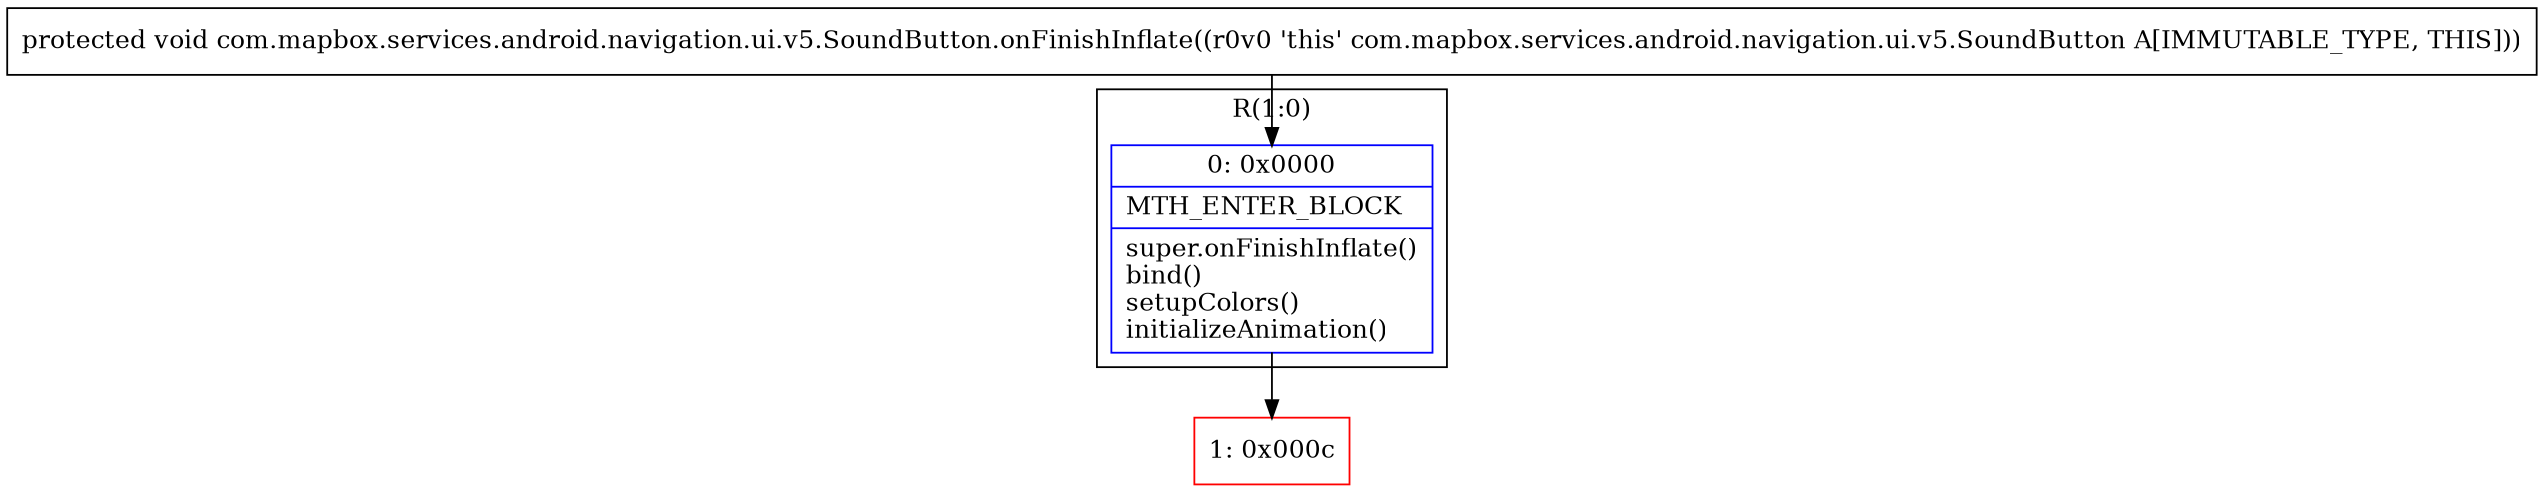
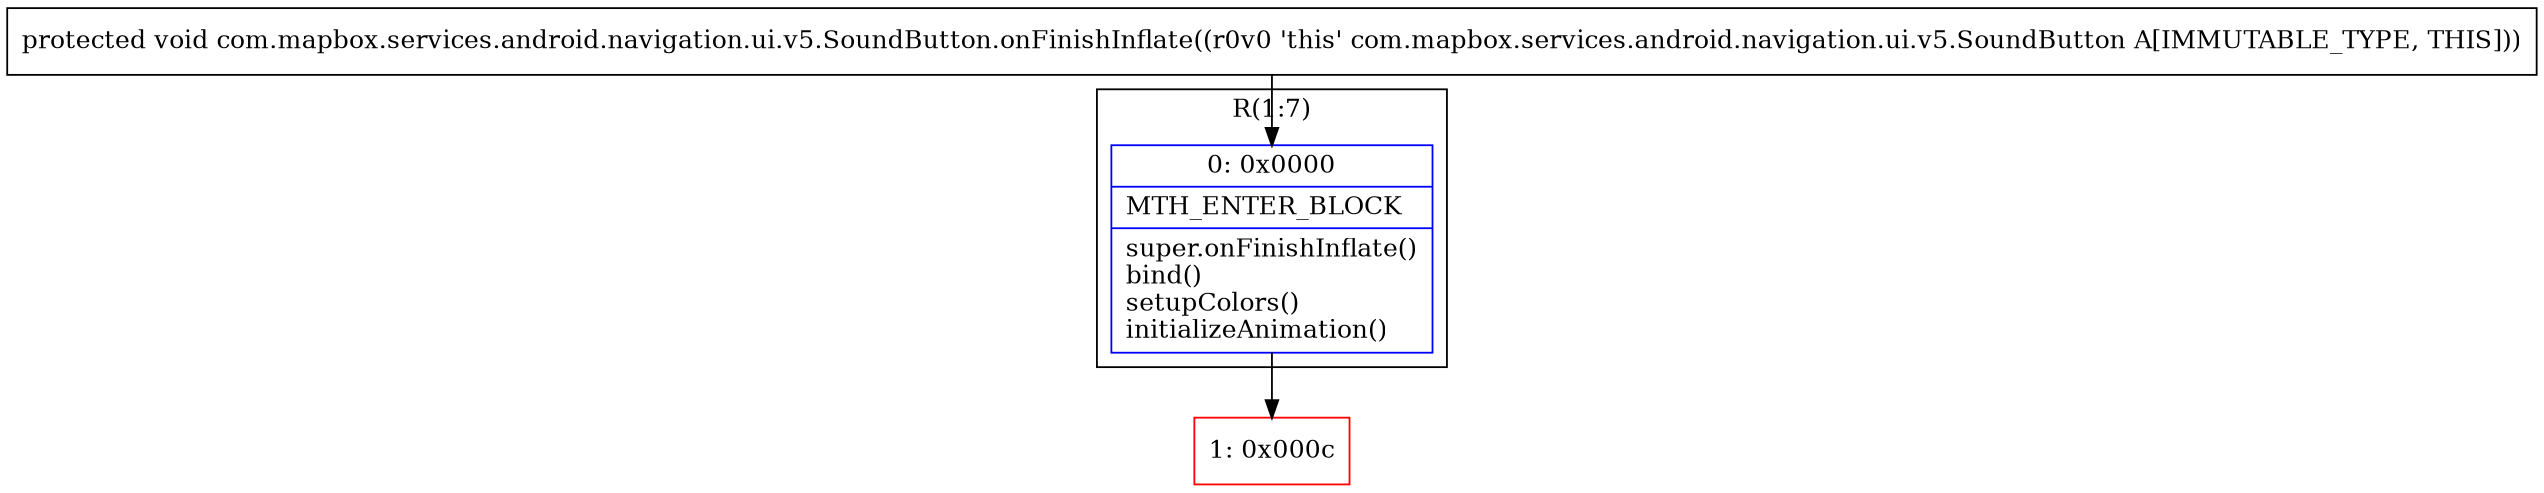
(1272, 110) -> (1272, 110)
